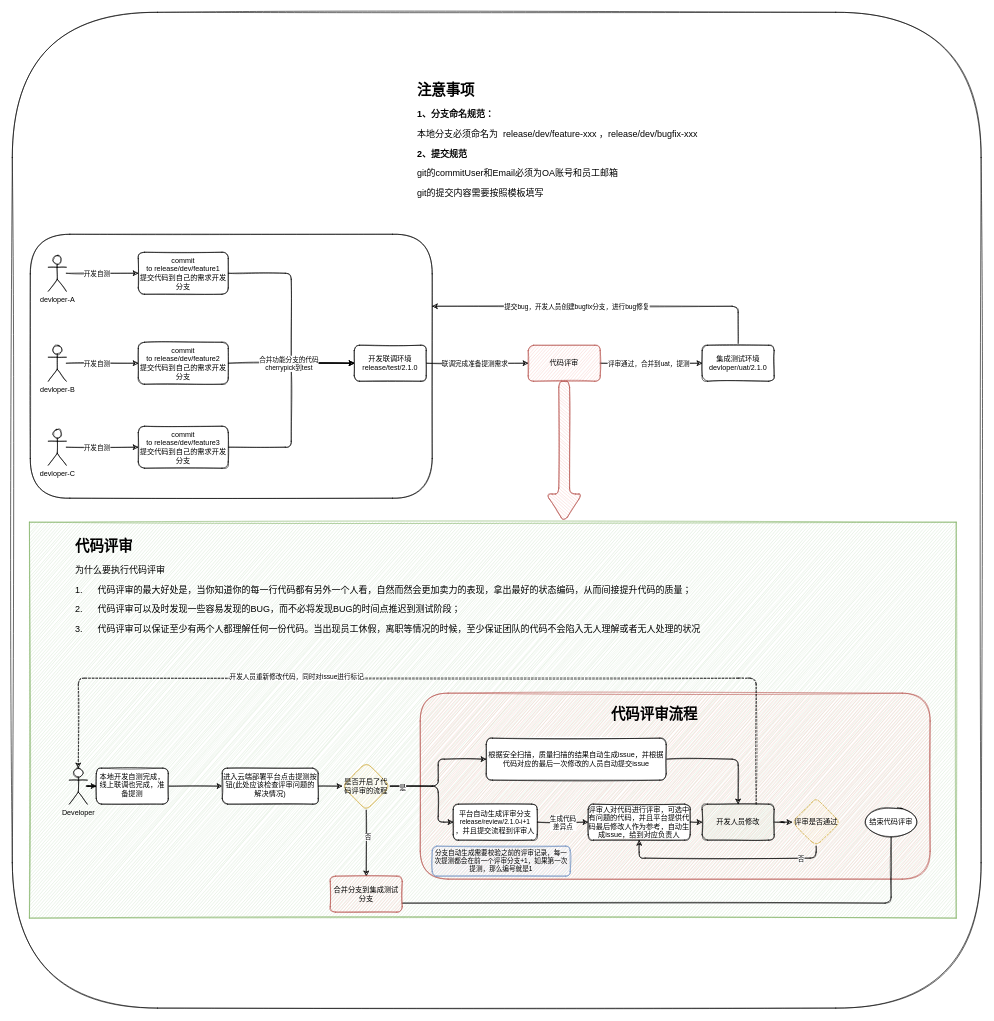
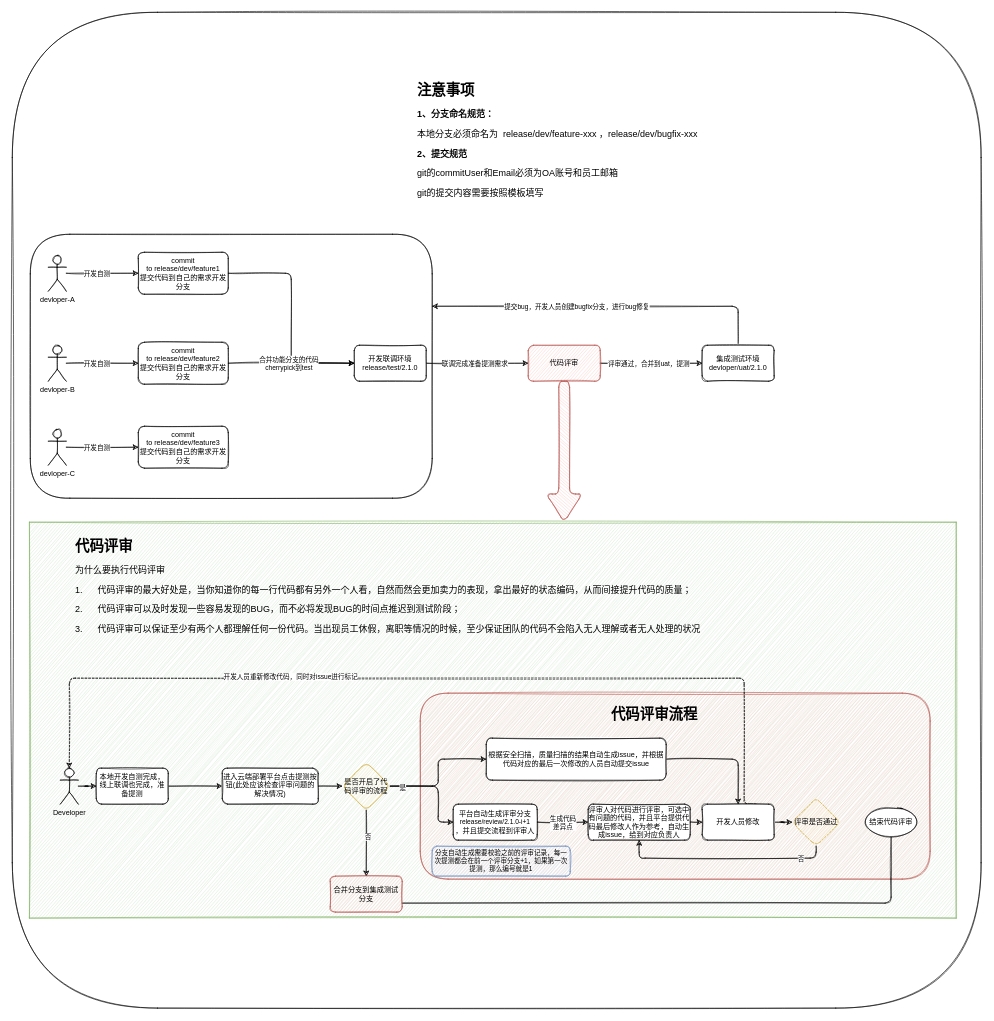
(291, 438) -> none
(78, 786) -> (69, 786)
(738, 822) -> (738, 822)
